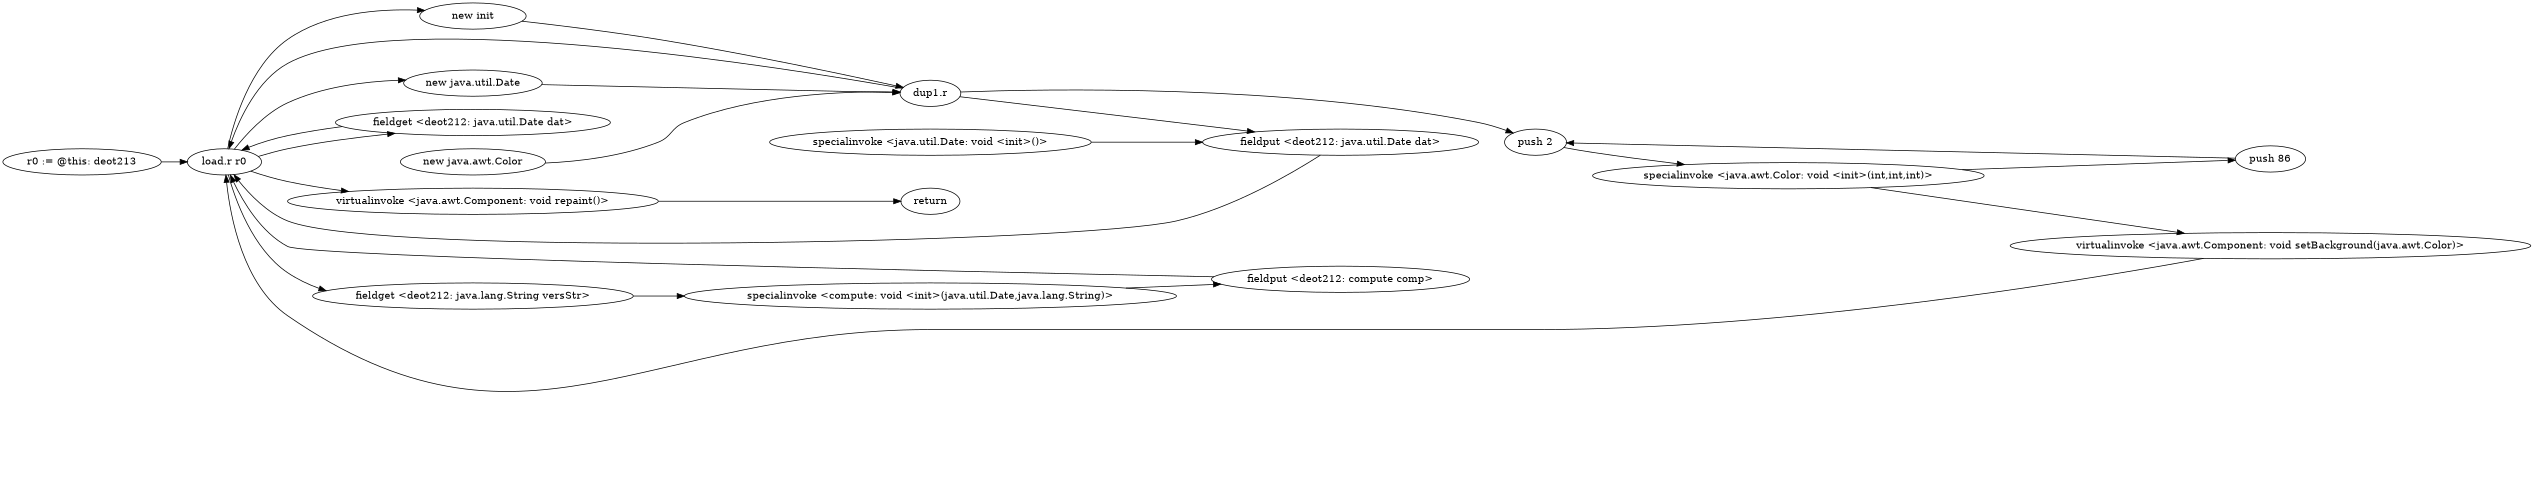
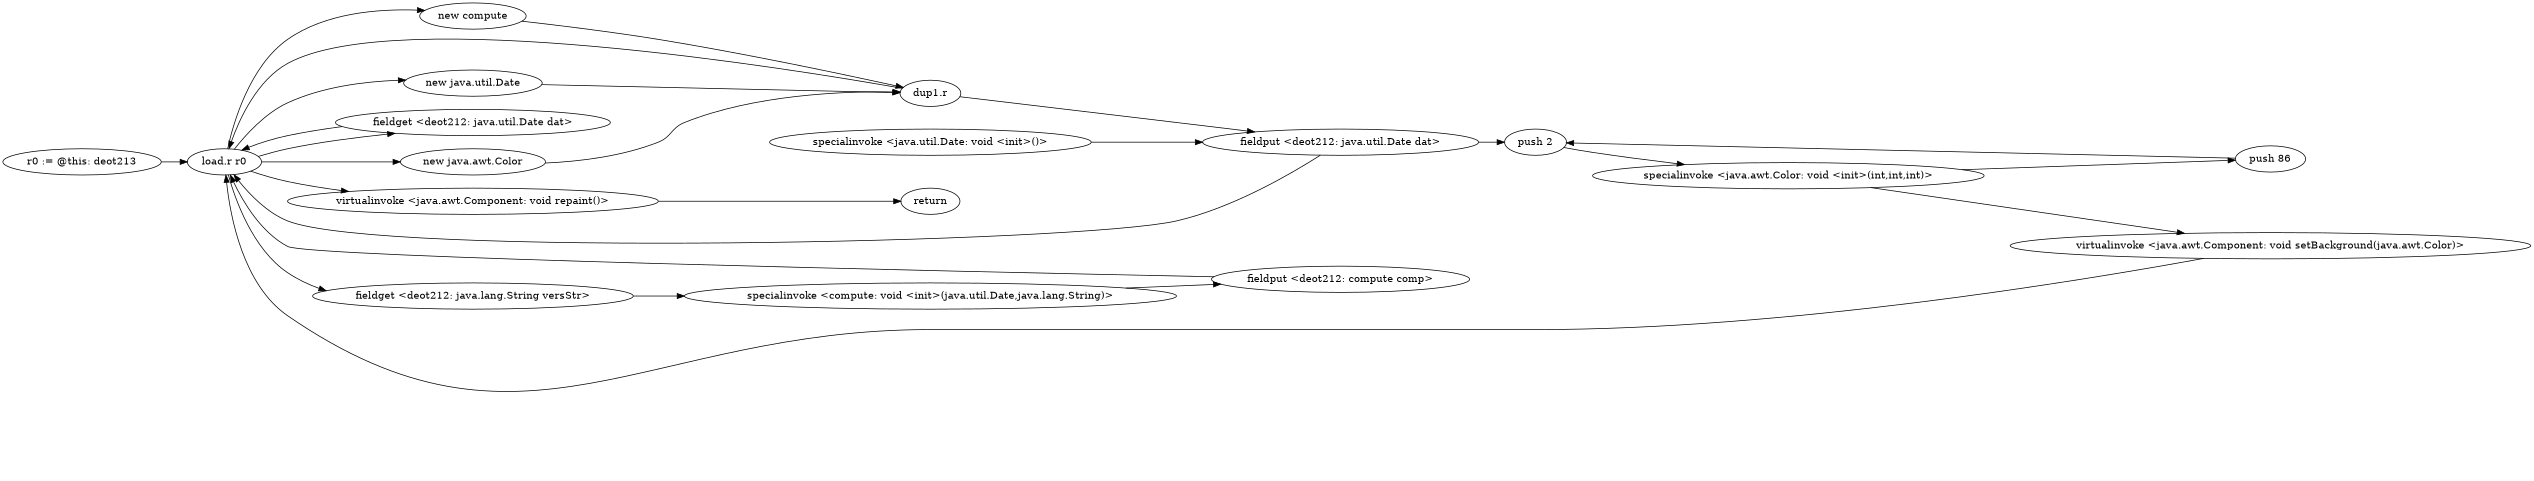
(473, 16) -> (473, 16)
(1235, 94) -> (1488, 142)
none -> (327, 162)
